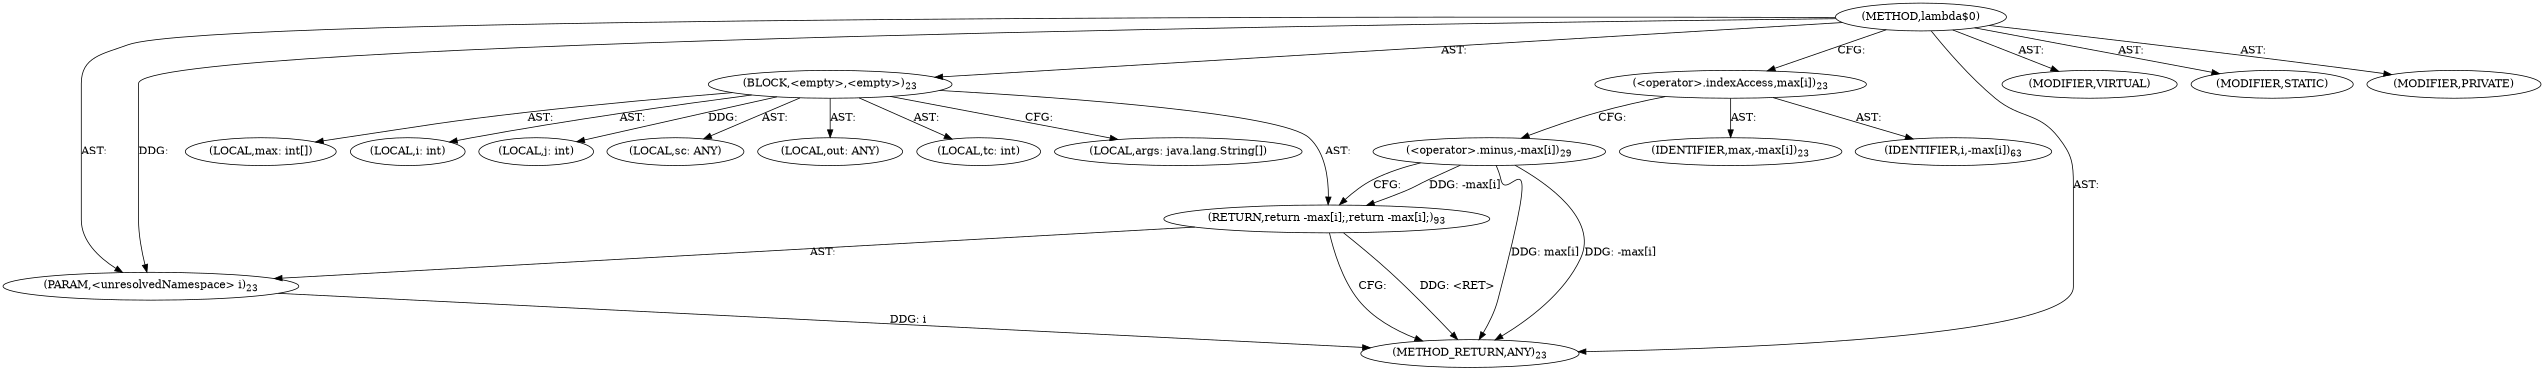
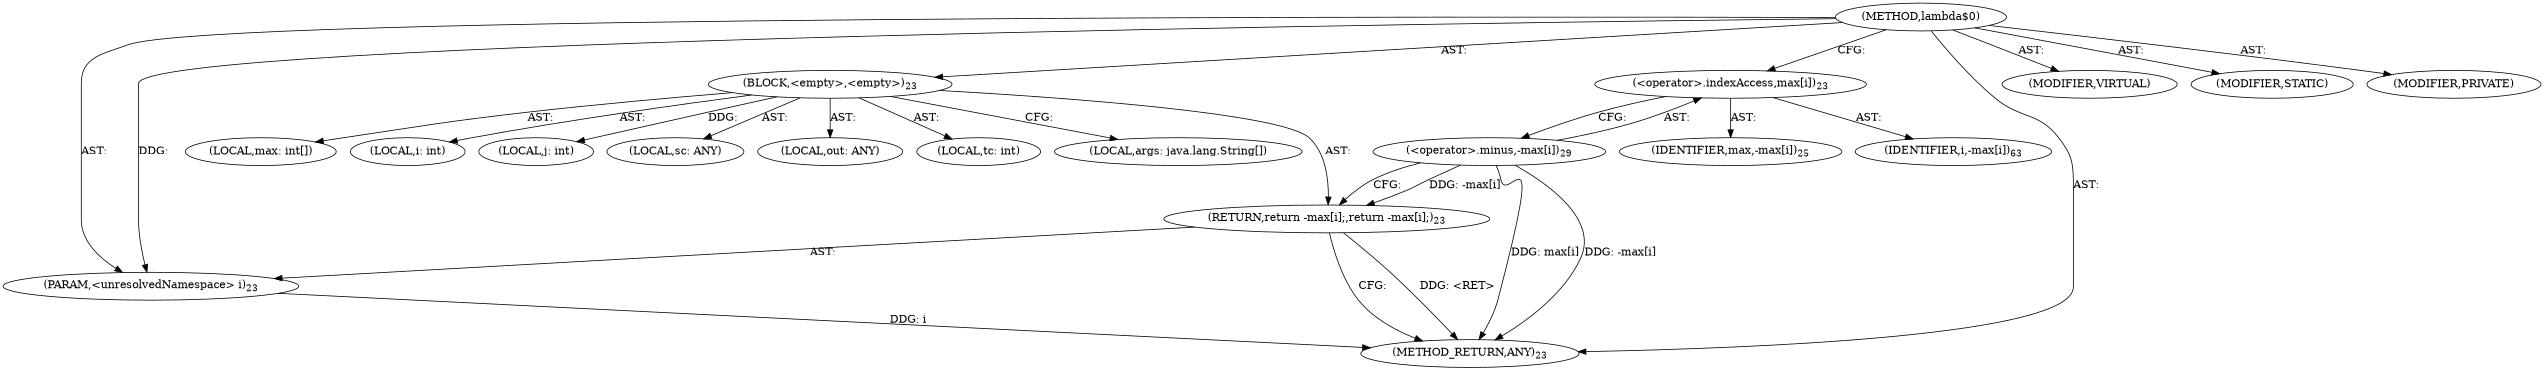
none -> (1627, 125)
(1804, 150) -> (1804, 150)
(1440, 218) -> (1440, 218)
